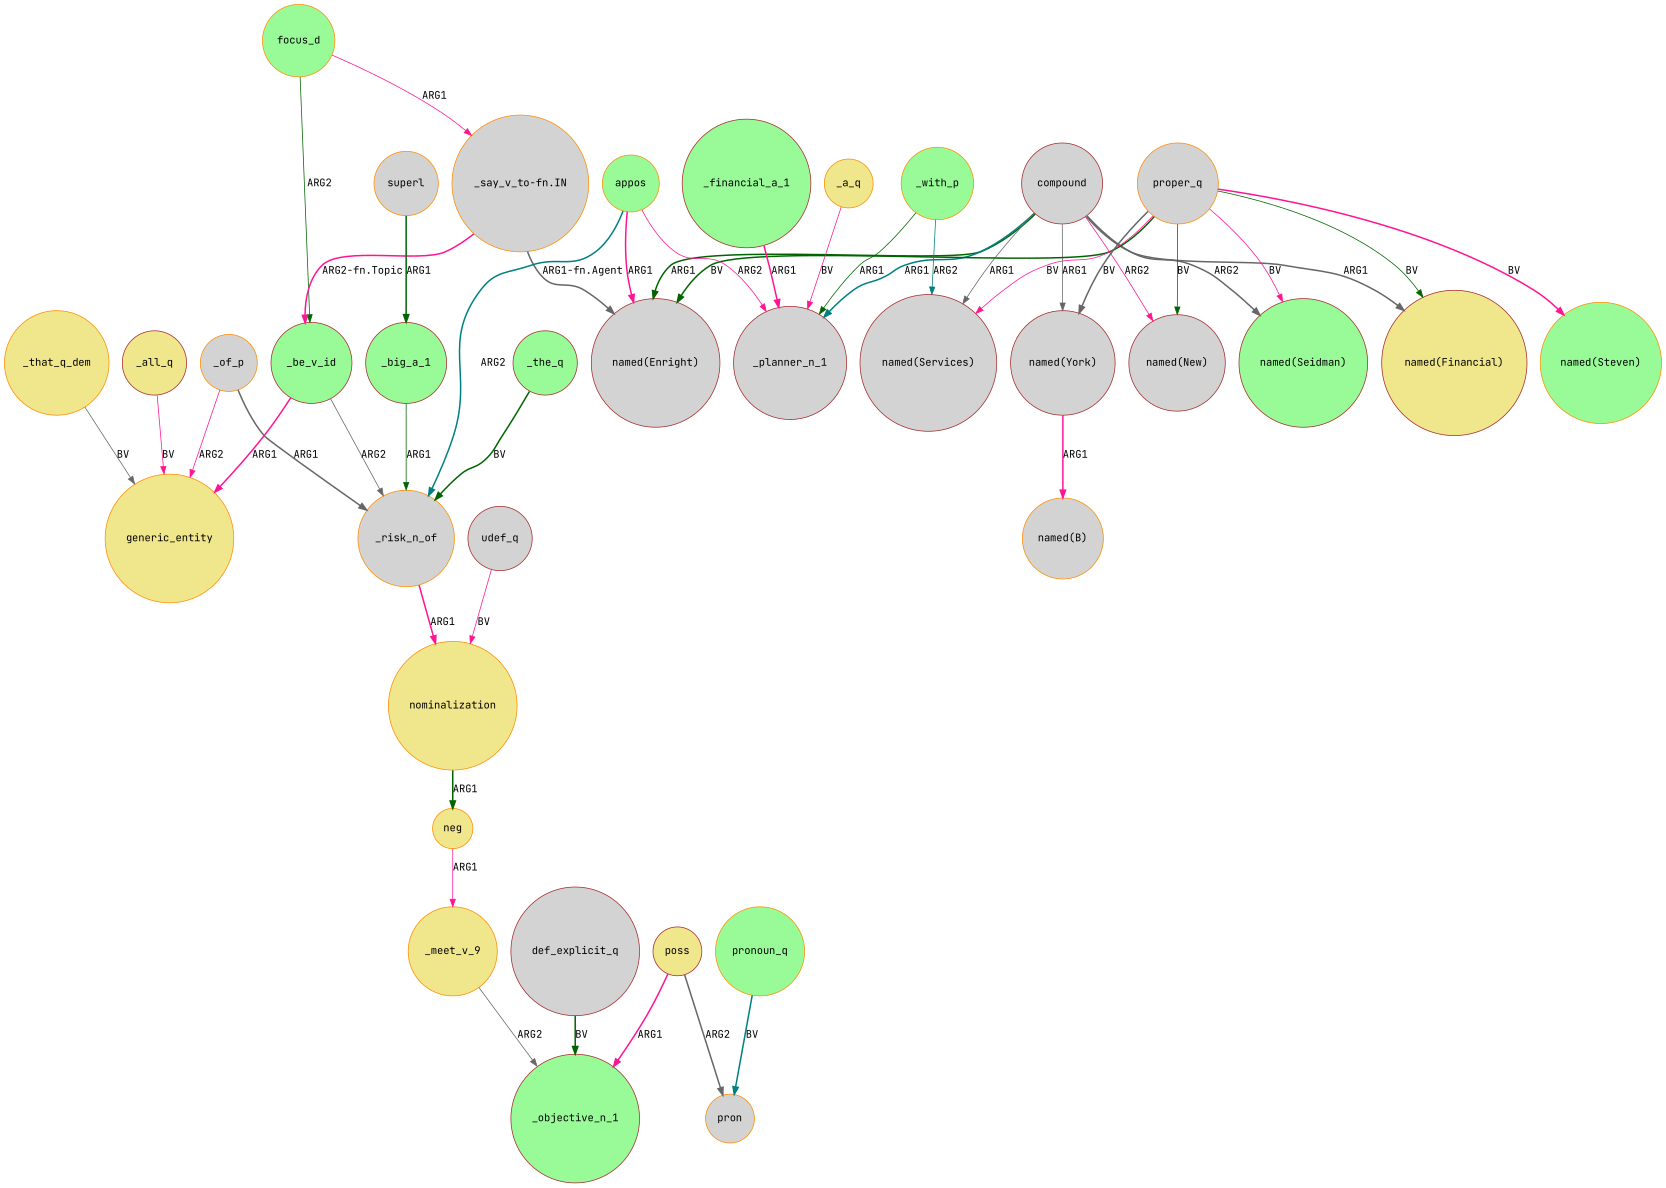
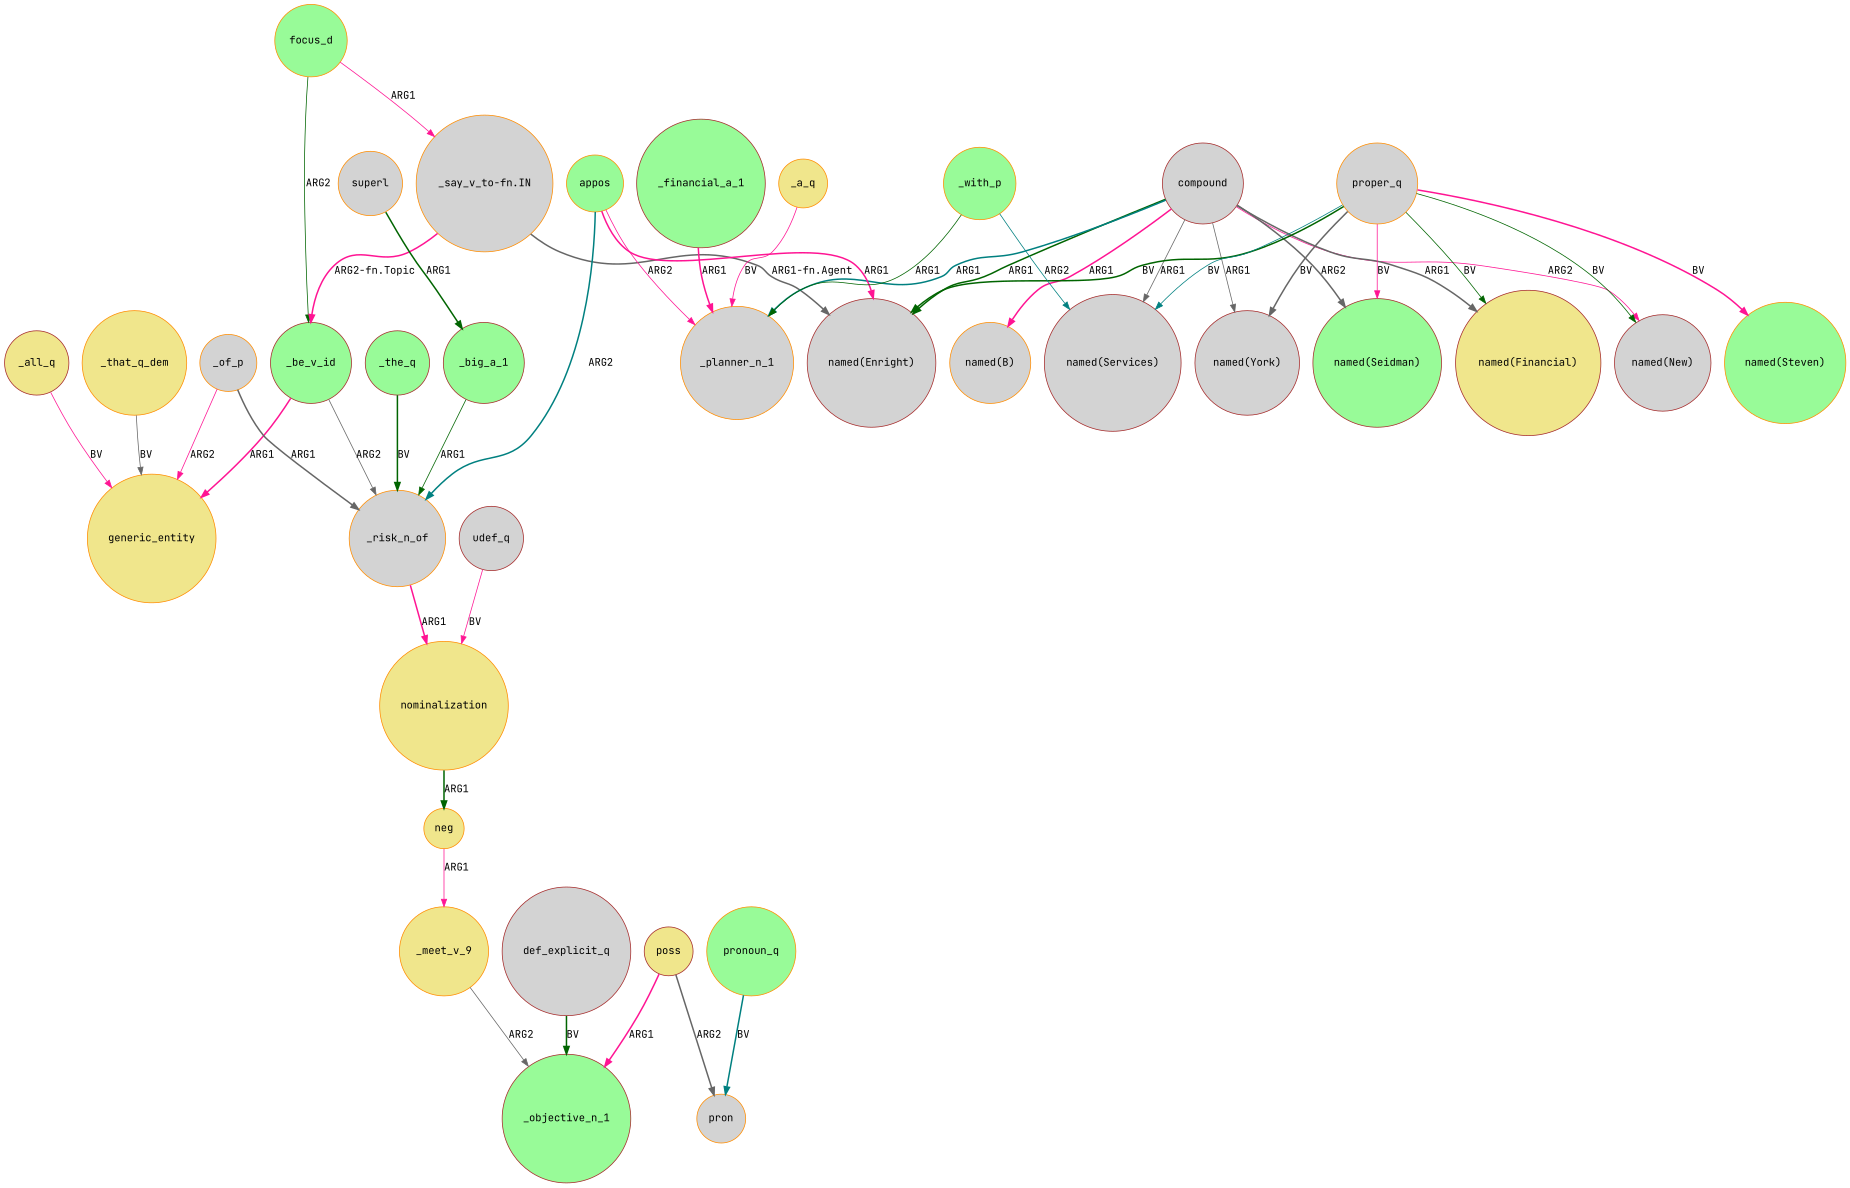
(1058, 262) -> (1209, 264)
(790, 363) -> (737, 363)
(1063, 453) -> (1090, 265)
